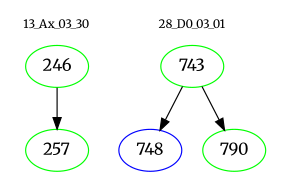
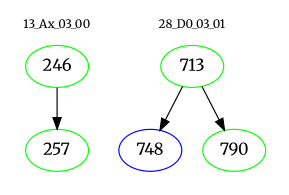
(57, 25) -> (57, 25)
(192, 66) -> (192, 66)
